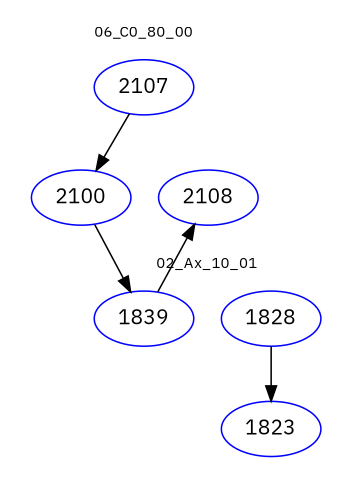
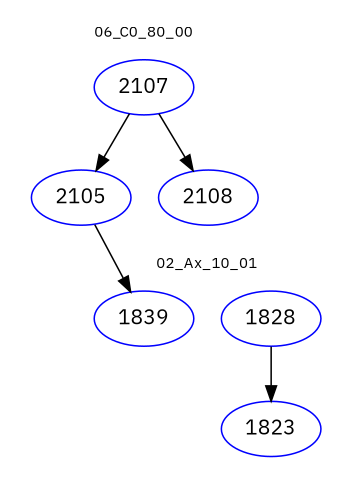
(81, 198) -> (81, 198)
(173, 265) -> (172, 136)
